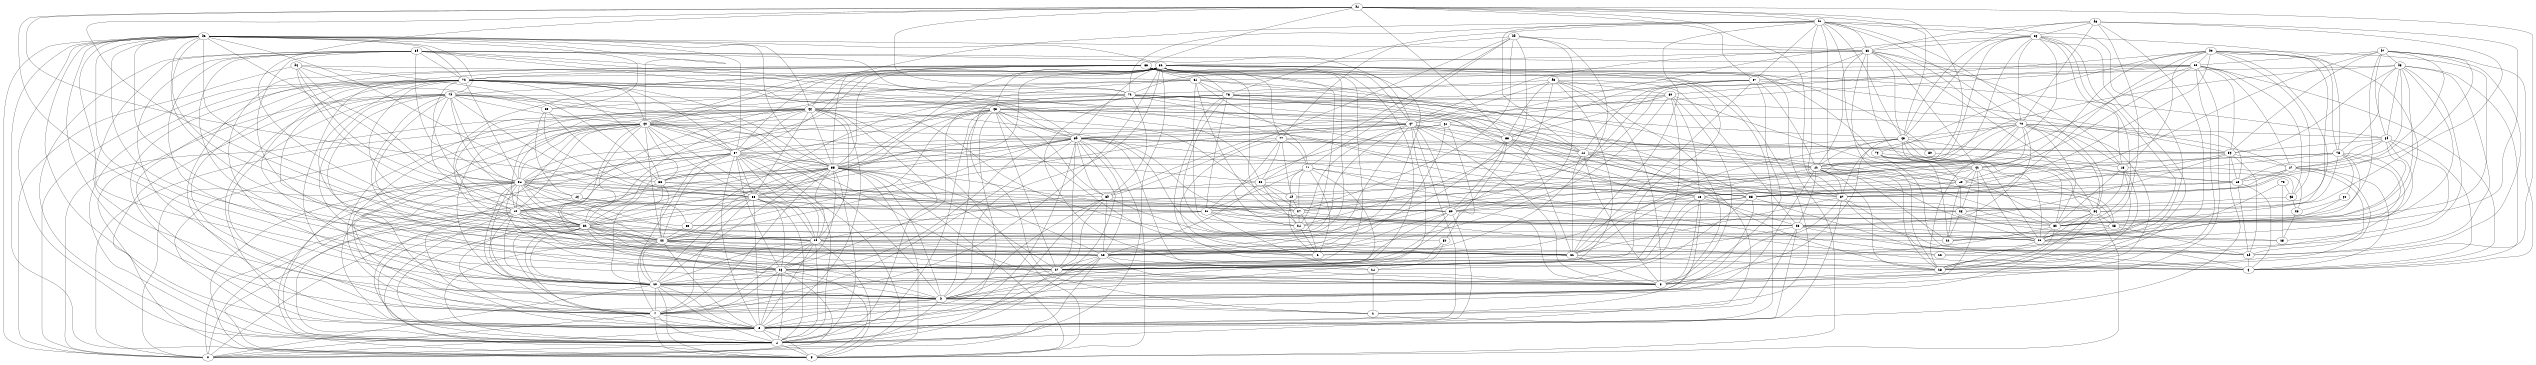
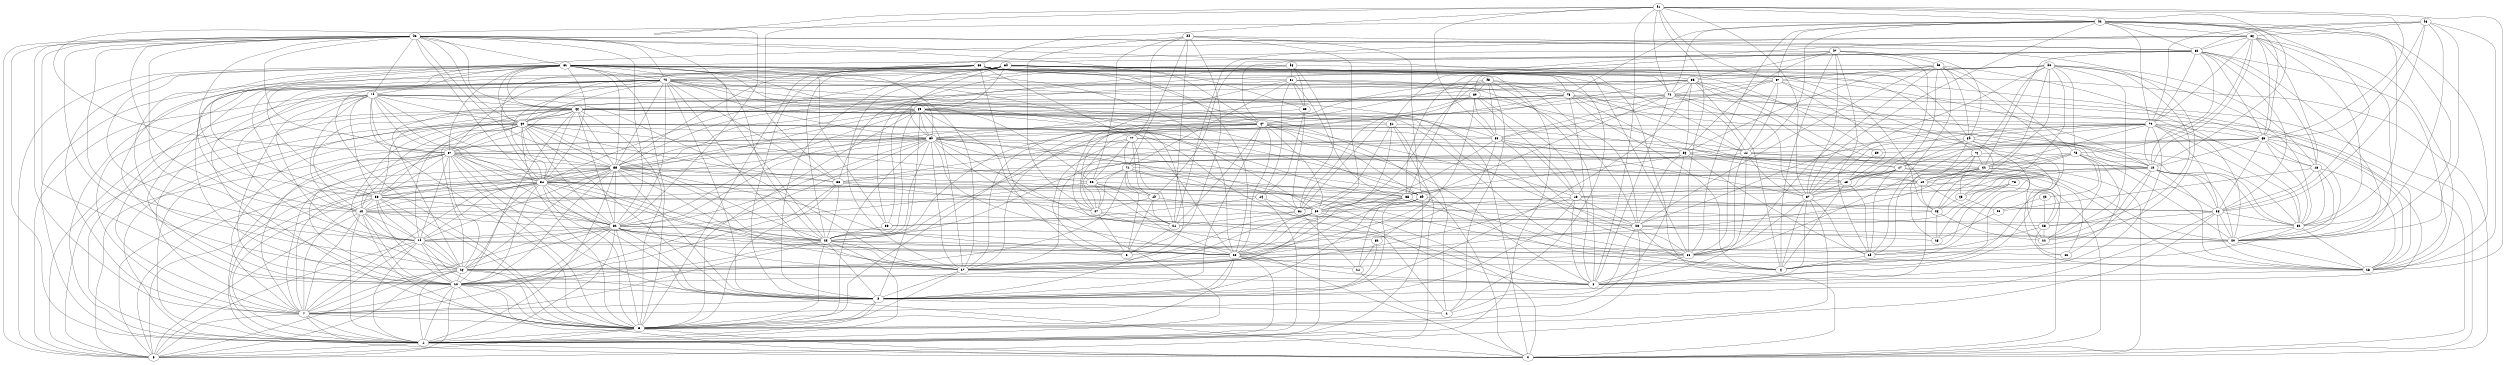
(1646, 73) -> none
